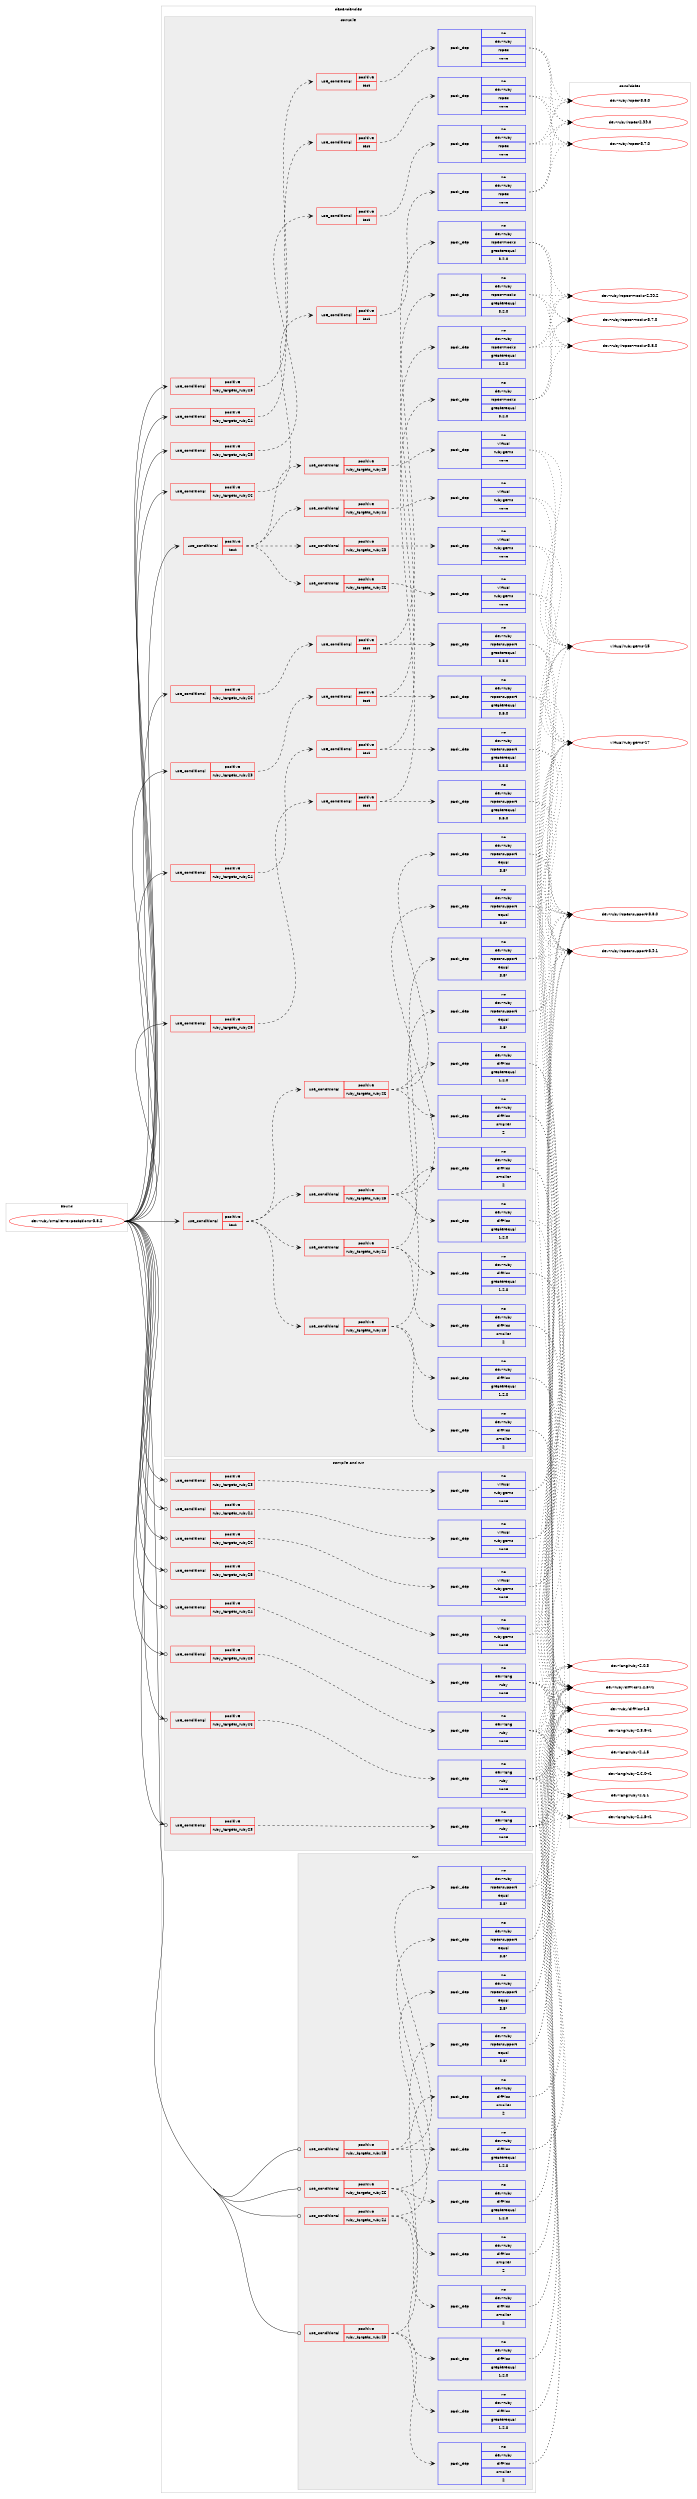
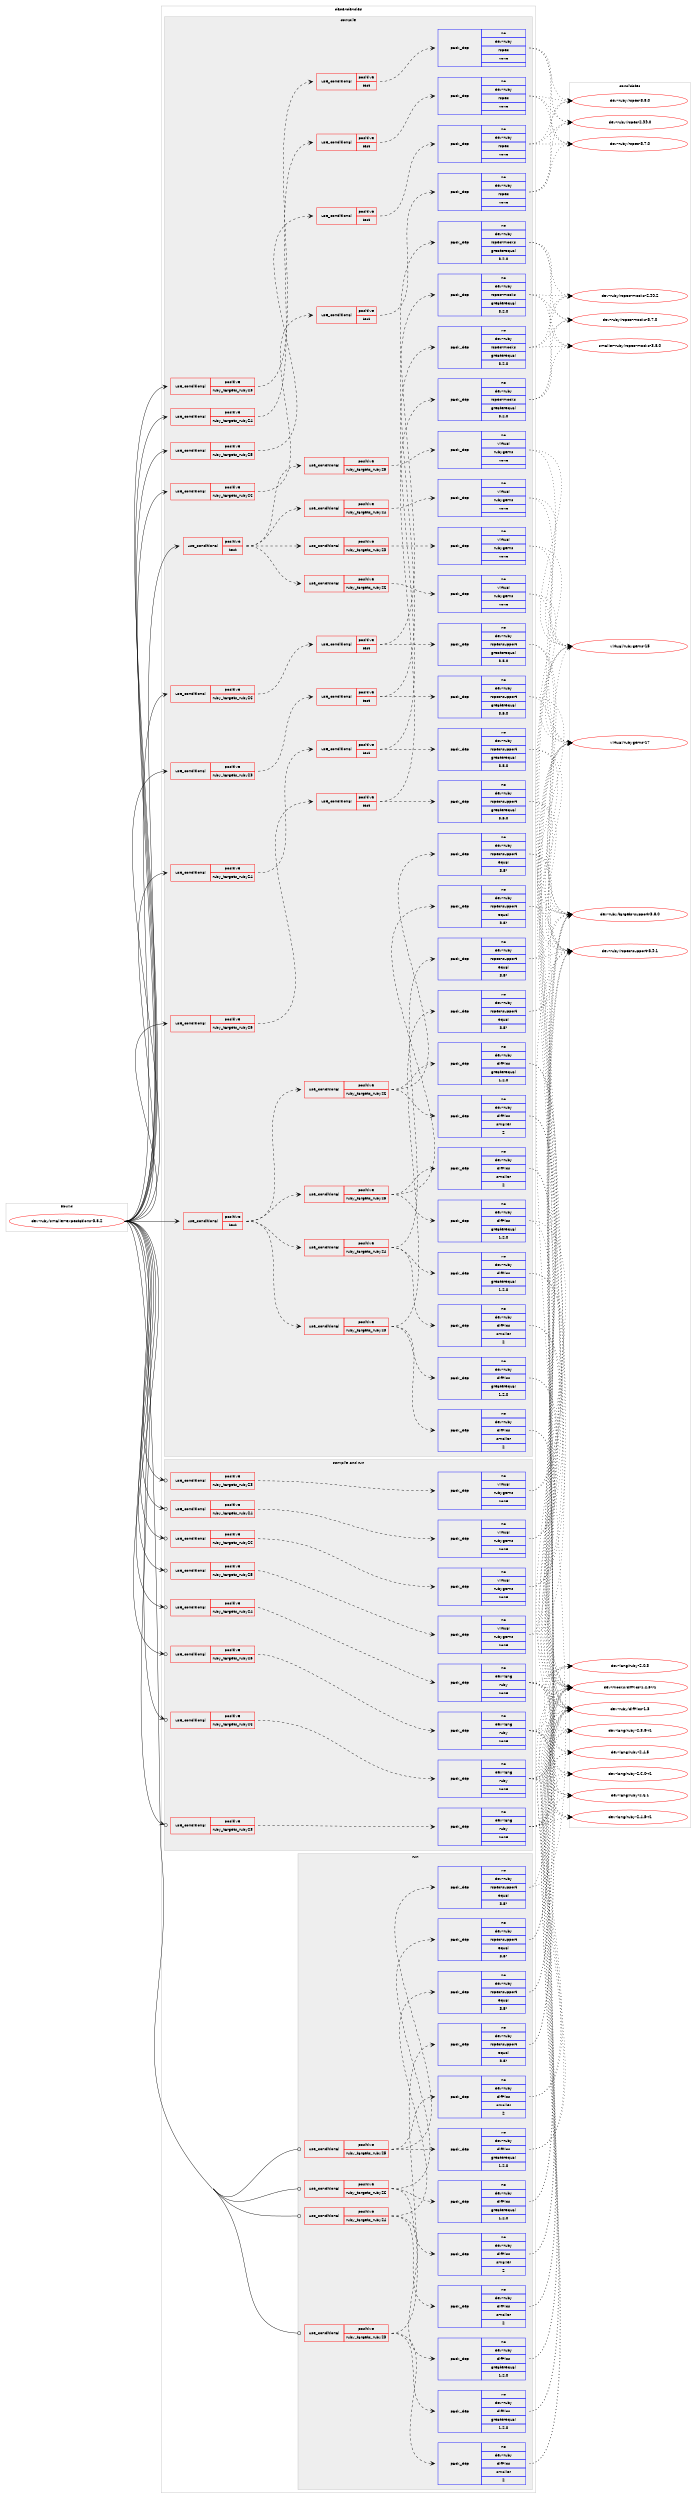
(630, 346) -> (630, 346)
(630, 914) -> (630, 914)
(630, 1688) -> (630, 1688)
